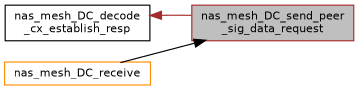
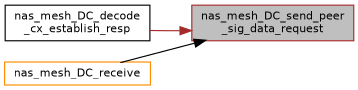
(177, 15) -> (165, 31)
